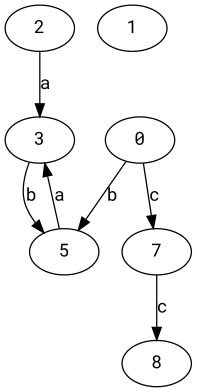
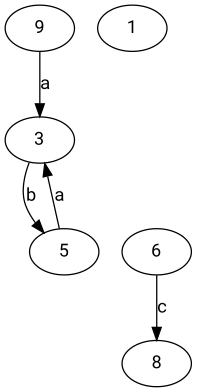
(40, 28) -> (40, 28)
(140, 140) -> none
(157, 252) -> (157, 252)
